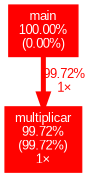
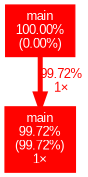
(43, 140) -> (40, 140)
